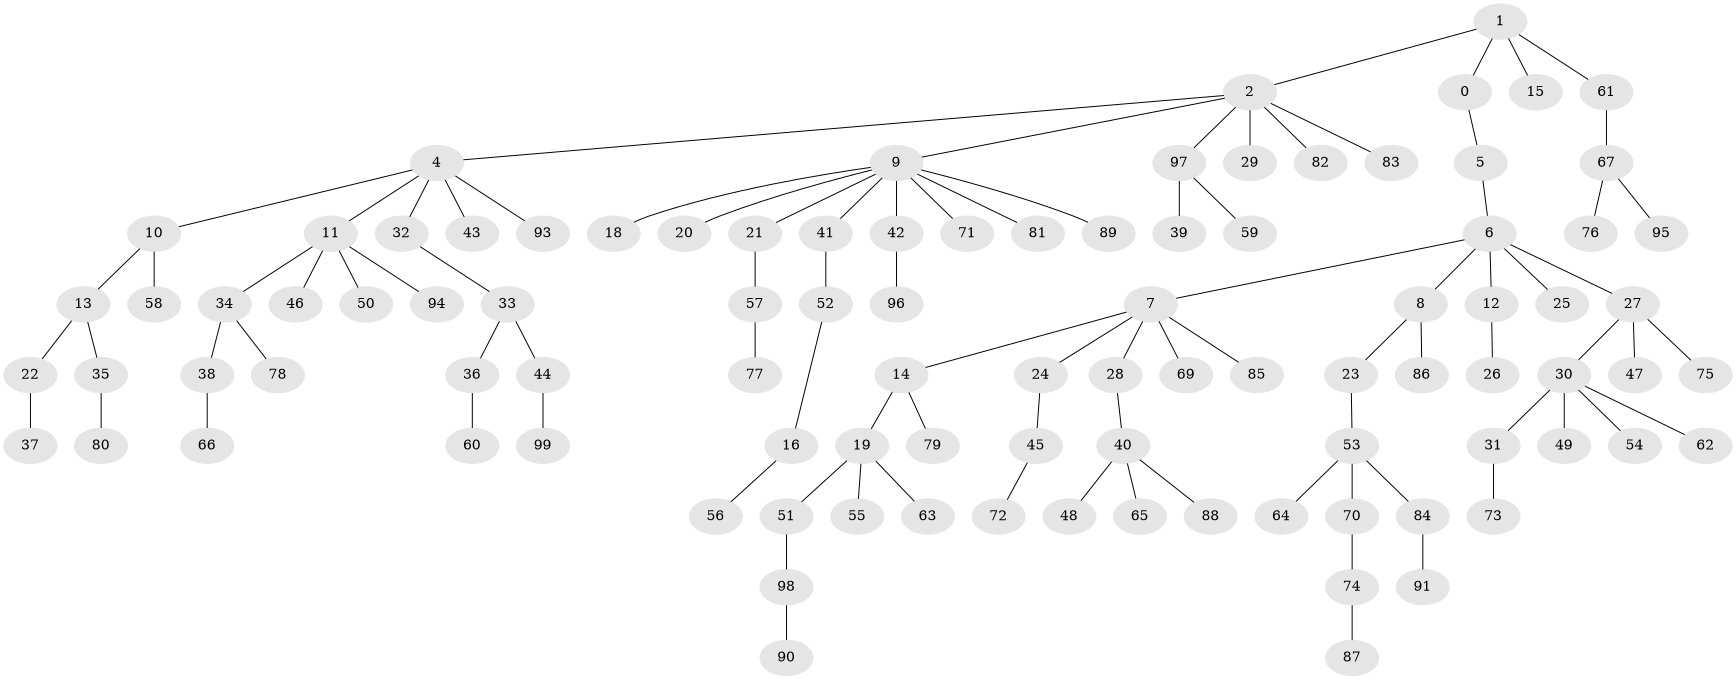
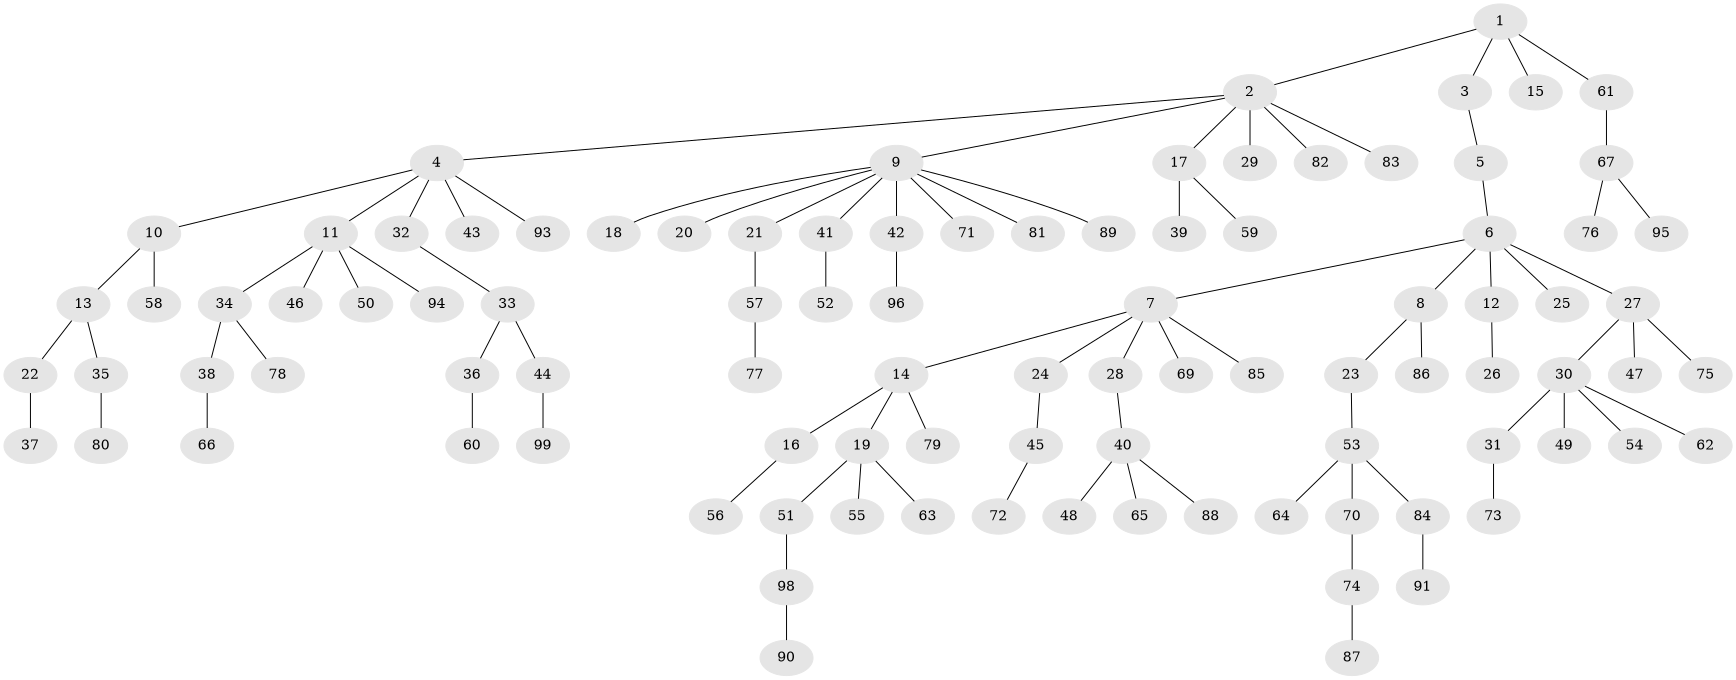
(1465, 92) -> (1465, 92)
(1179, 163) -> (1179, 163)
(809, 375) -> (846, 410)
